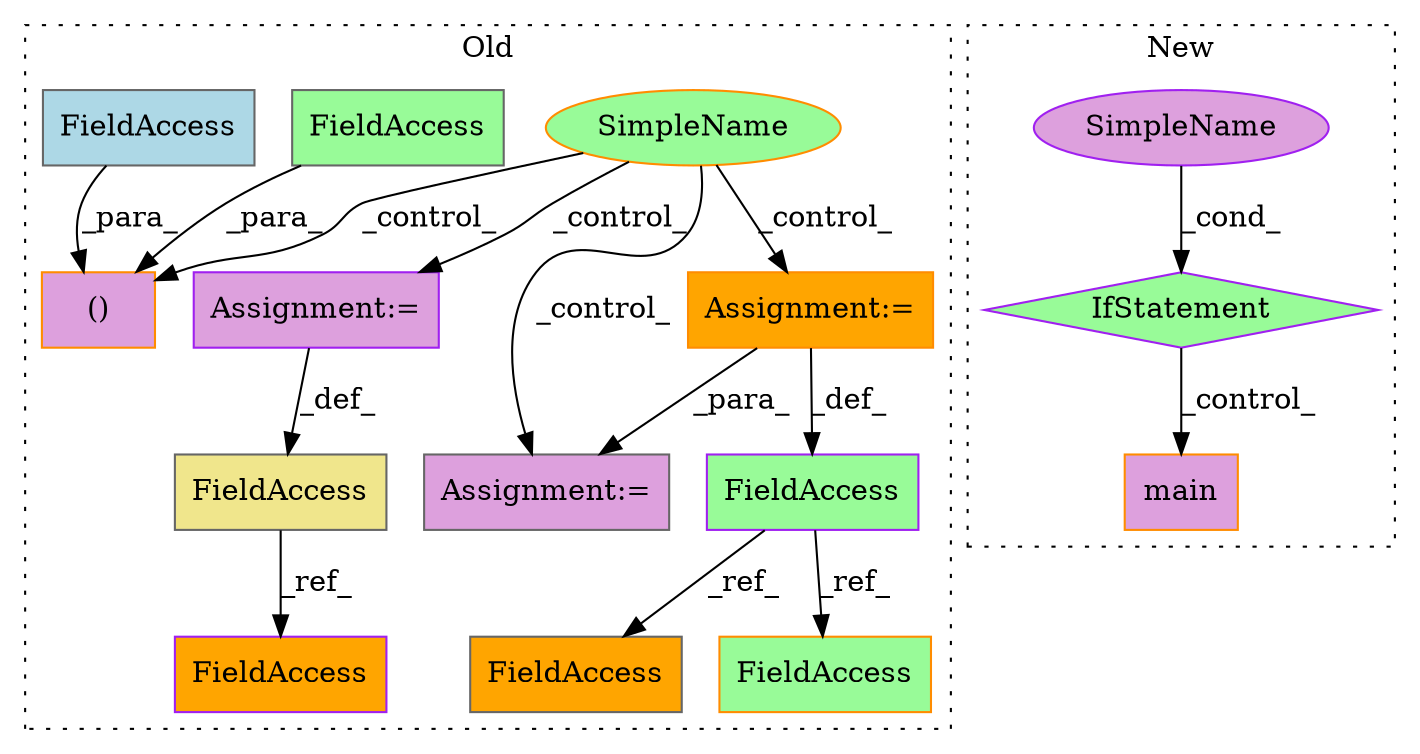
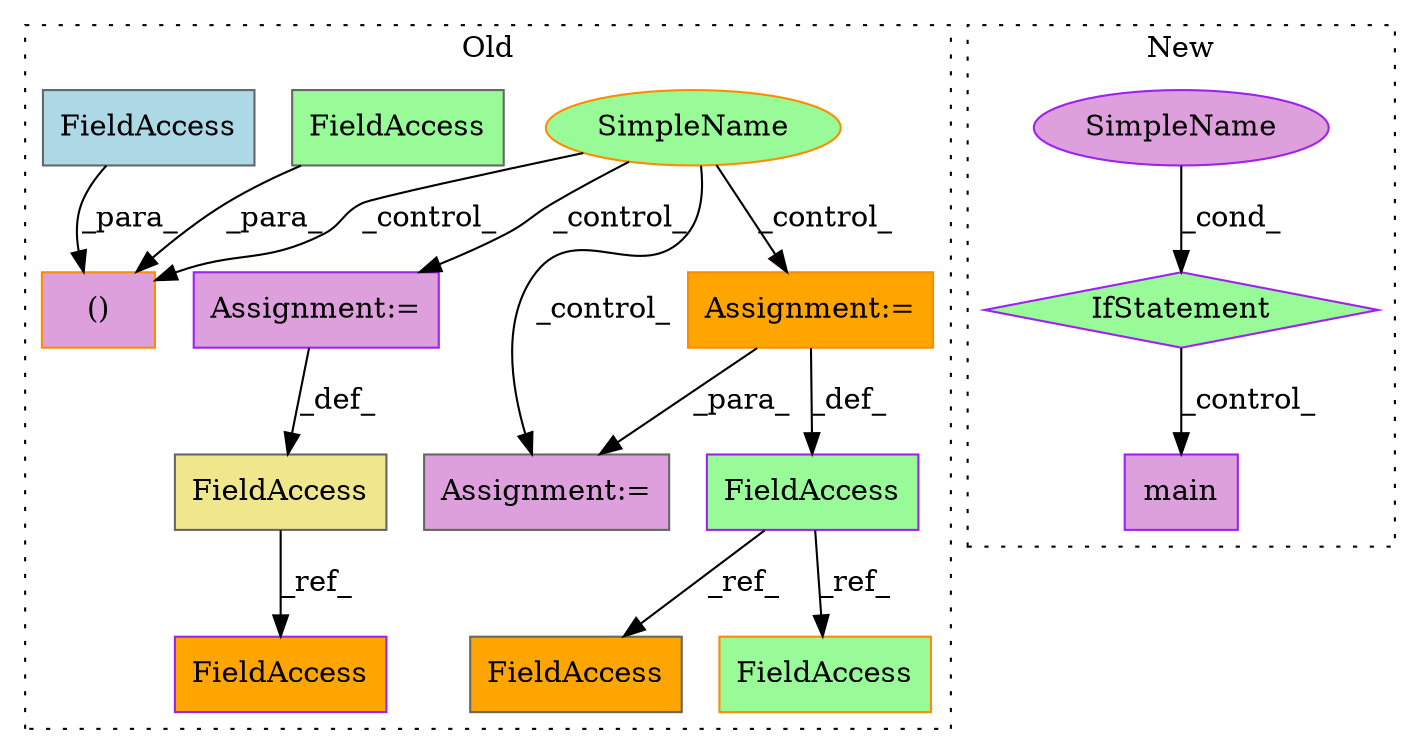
(1181, 492) -> (1181, 492)
